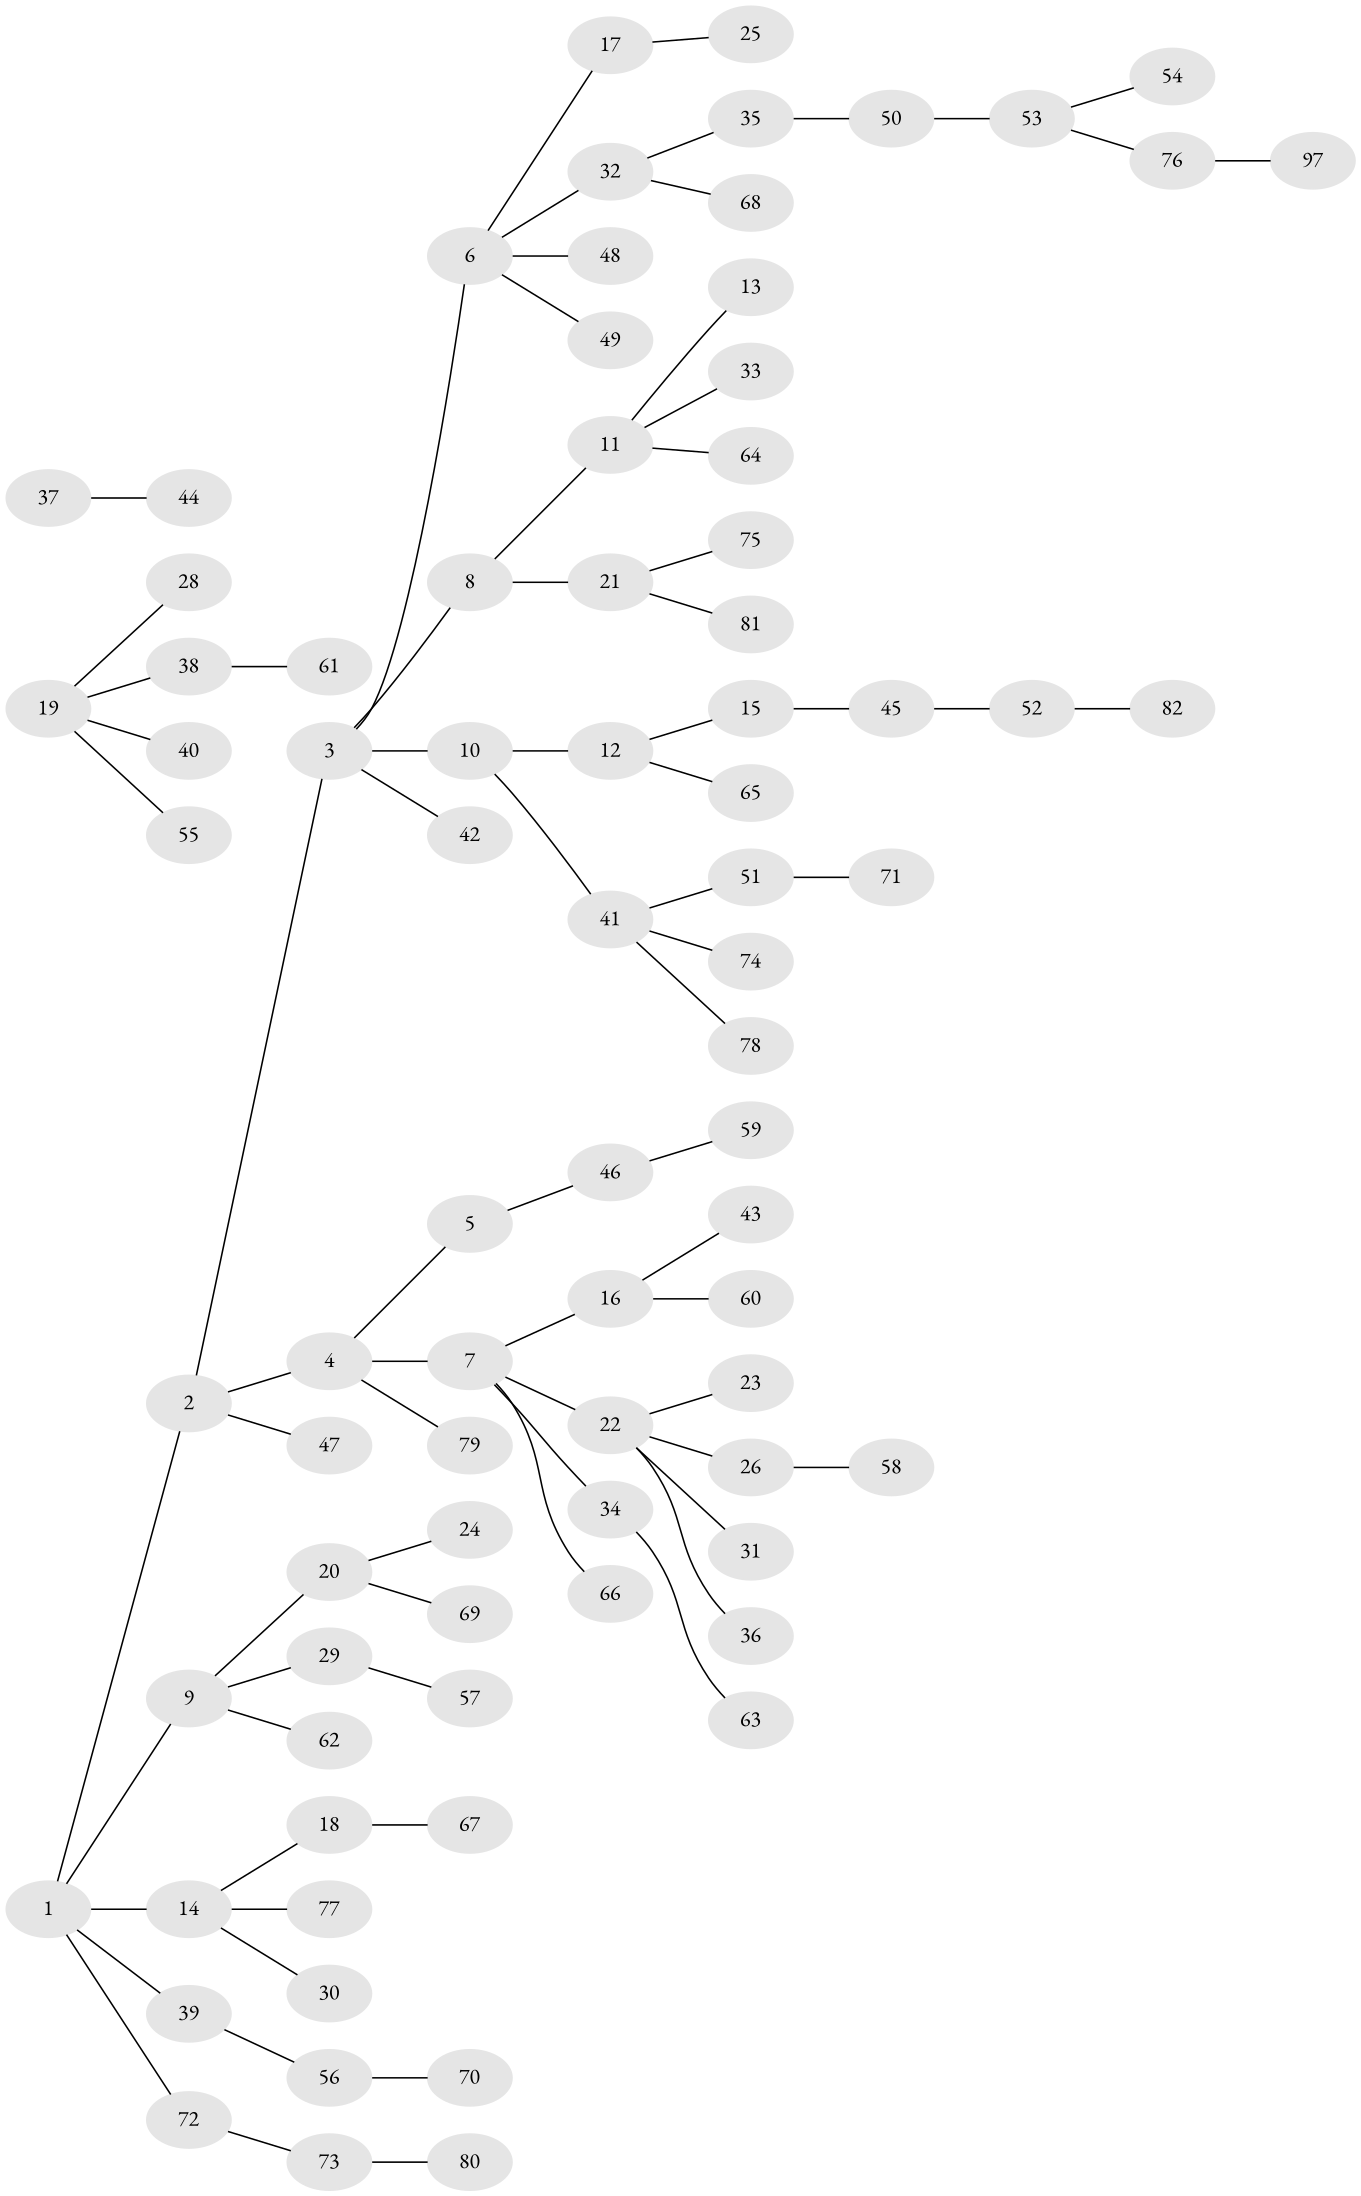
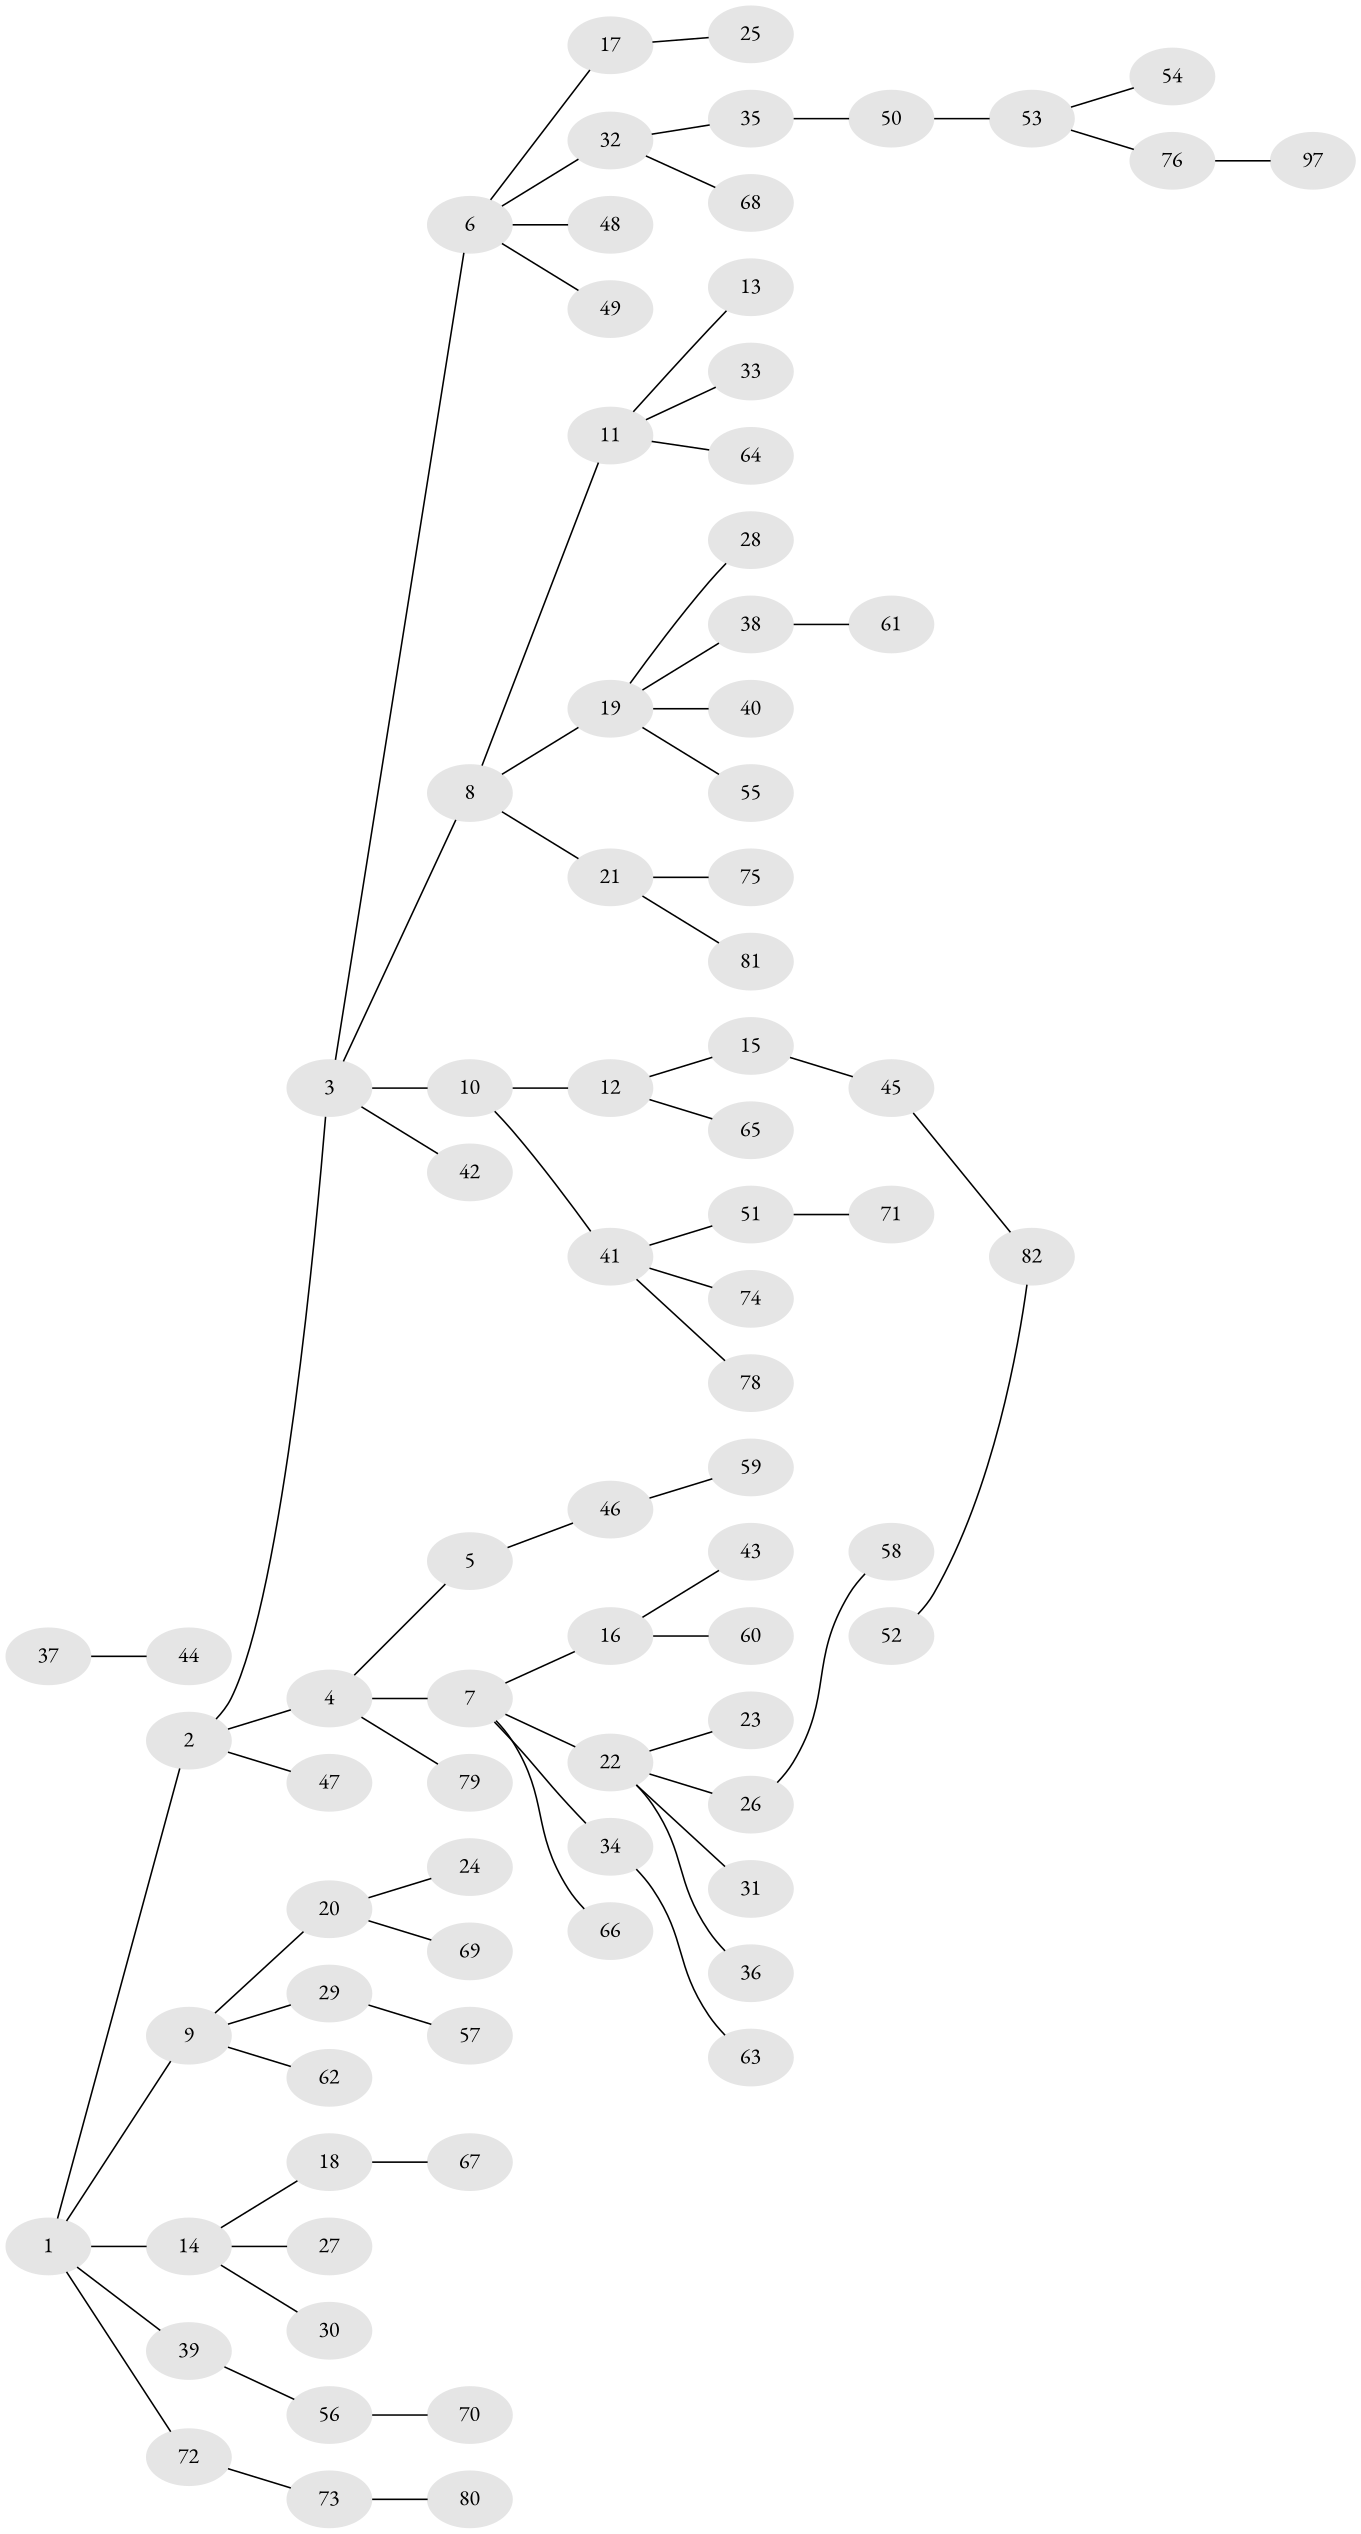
(962, 709) -> (962, 1173)
none -> (540, 751)
(329, 1909) -> (329, 2246)
